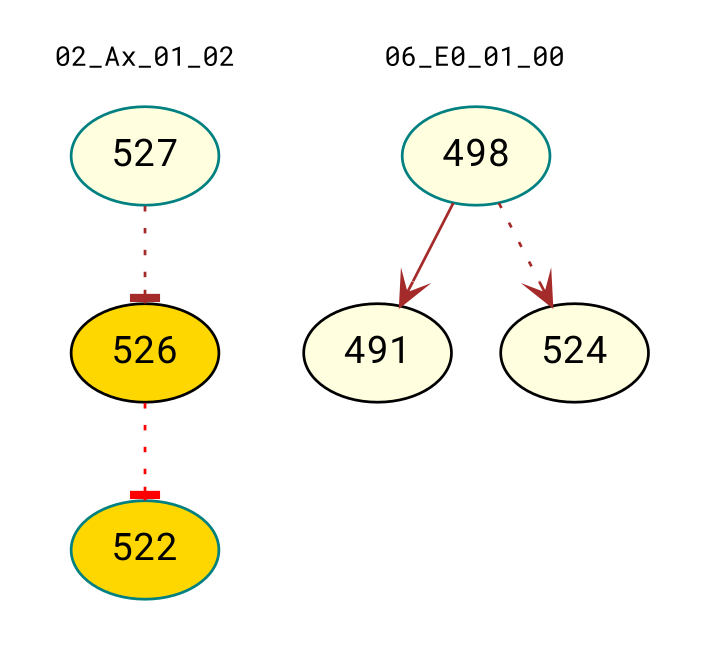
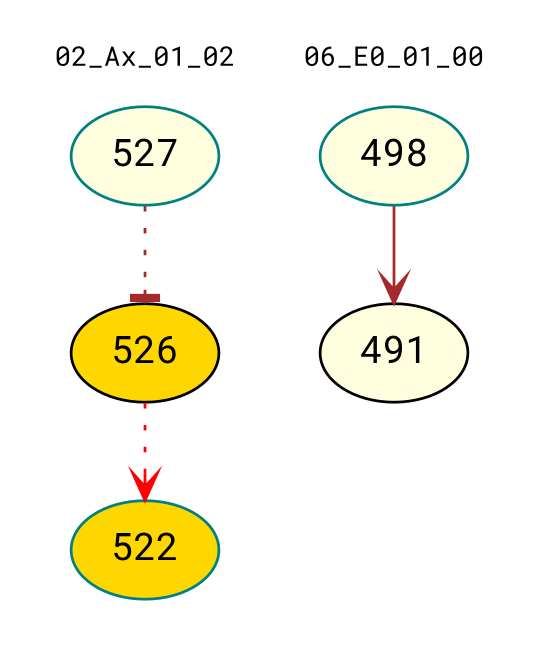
(575, 353) -> none
(145, 445) -> (145, 438)
